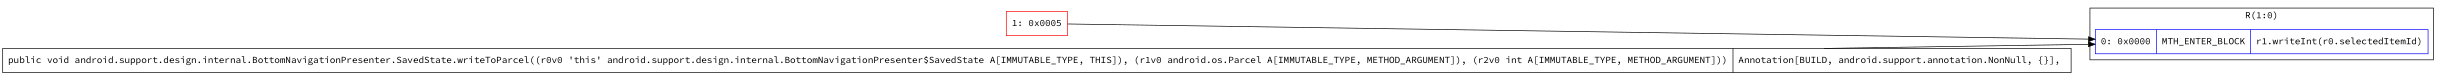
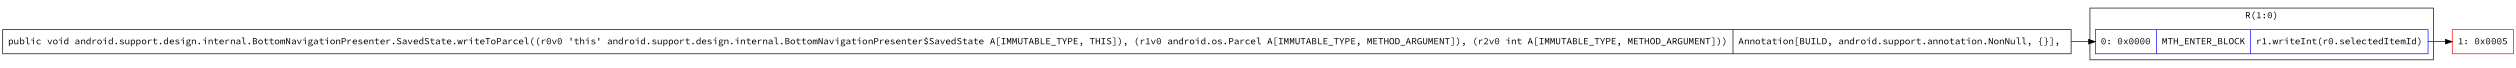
(1578, 32) -> (2438, 42)
